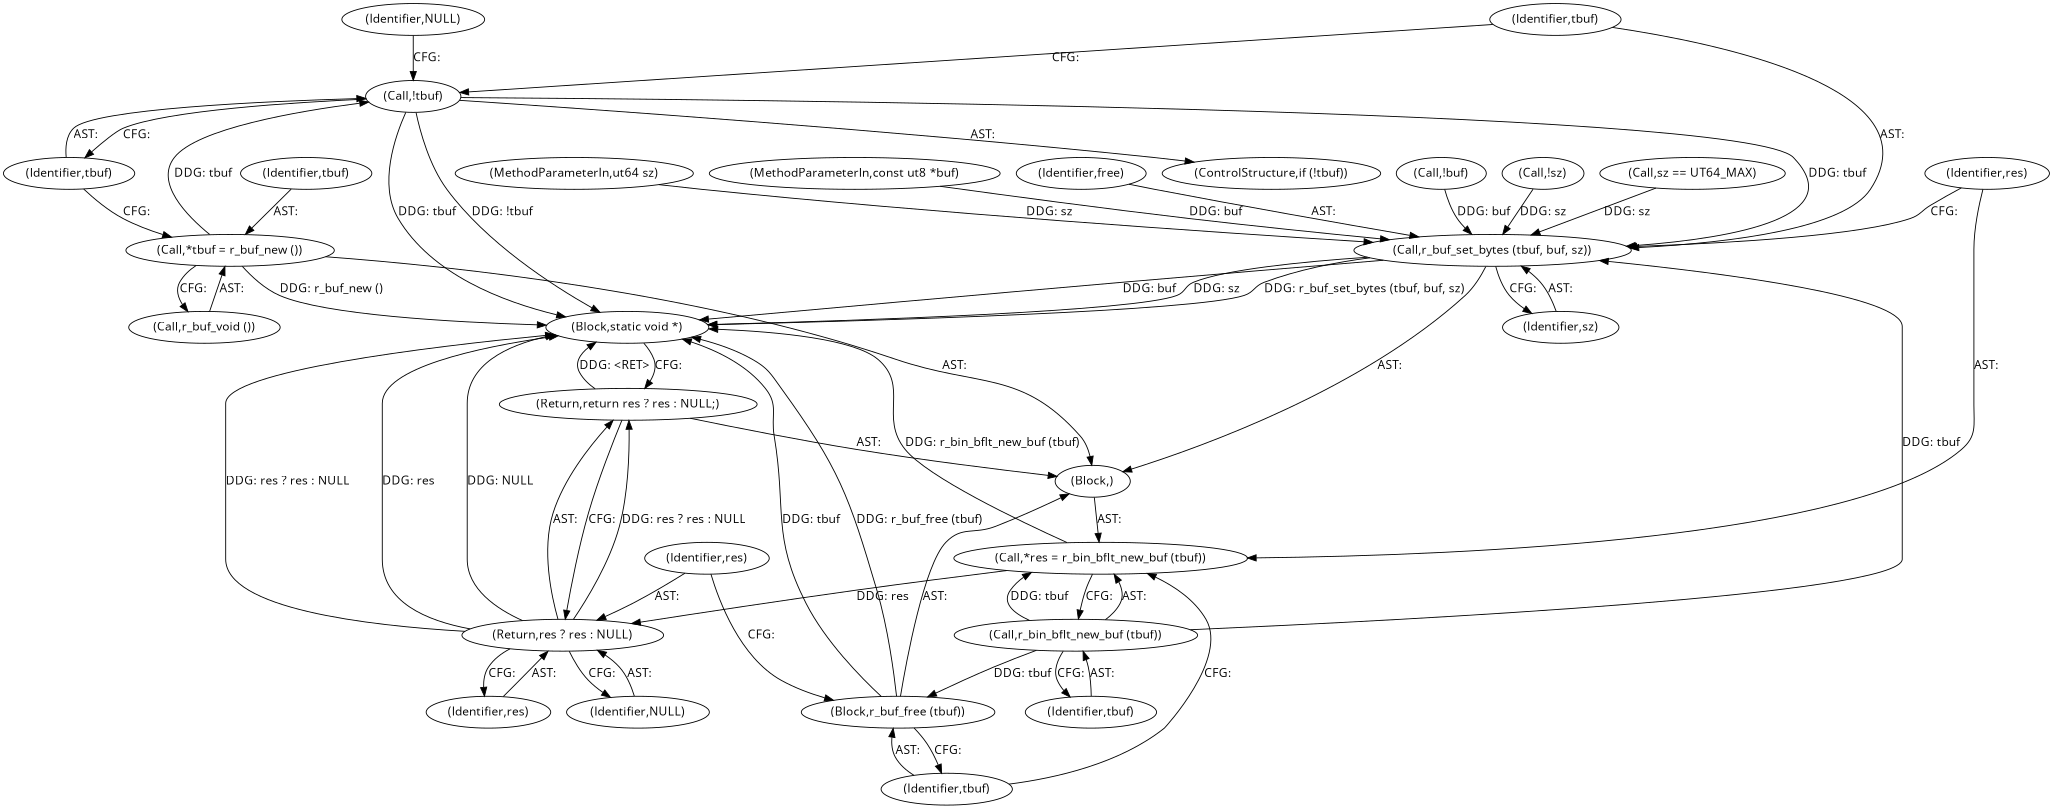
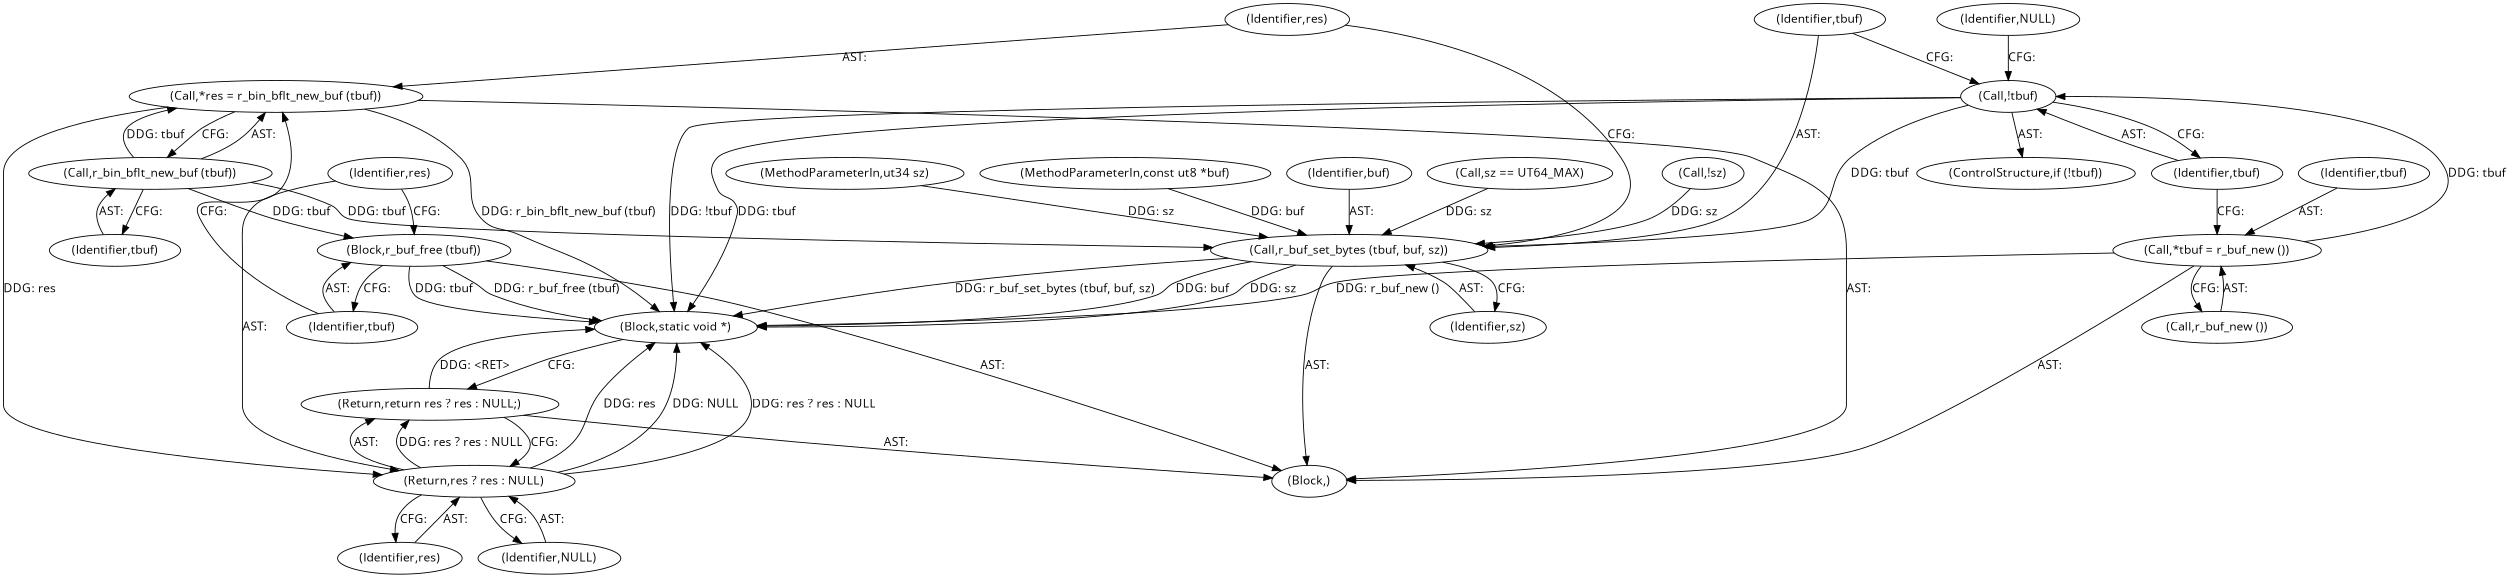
(574, 173) -> (845, 173)
(1081, 173) -> (1349, 173)
(1441, 173) -> none
(204, 327) -> (2217, 327)
(1096, 515) -> (1486, 135)
